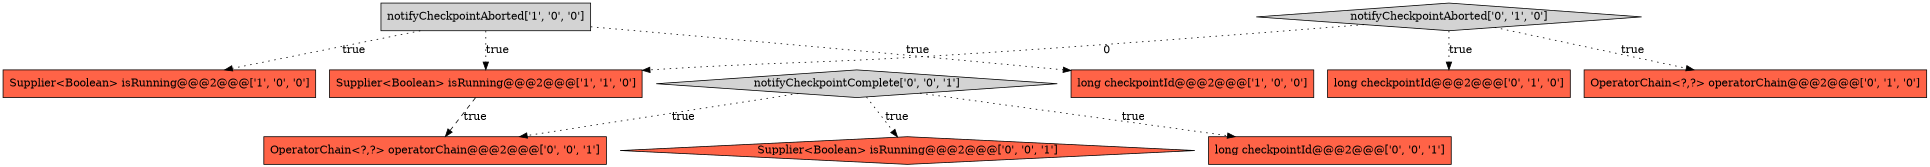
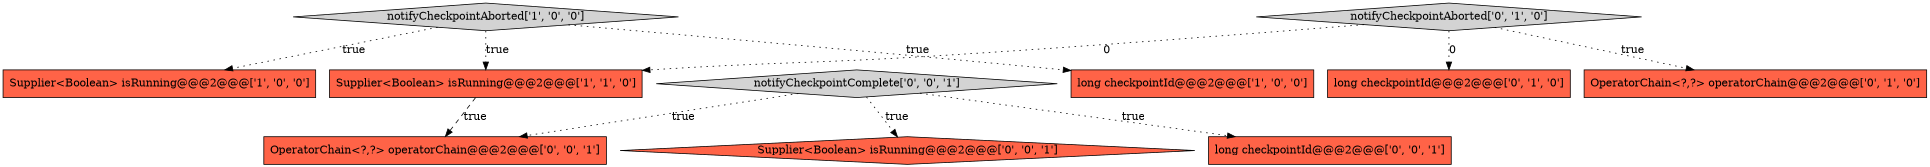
(486, 17) -> (486, 17)
(1461, 50) -> (1453, 50)
